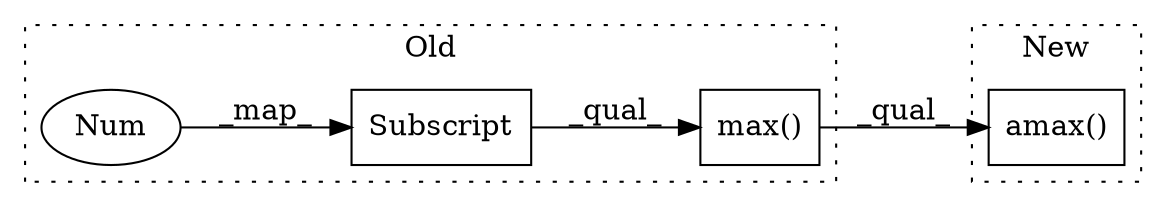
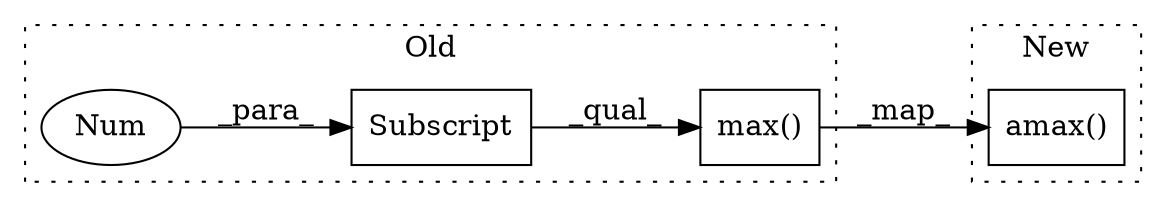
(266, 112) -> (266, 112)
(904, 112) -> (904, 112)
